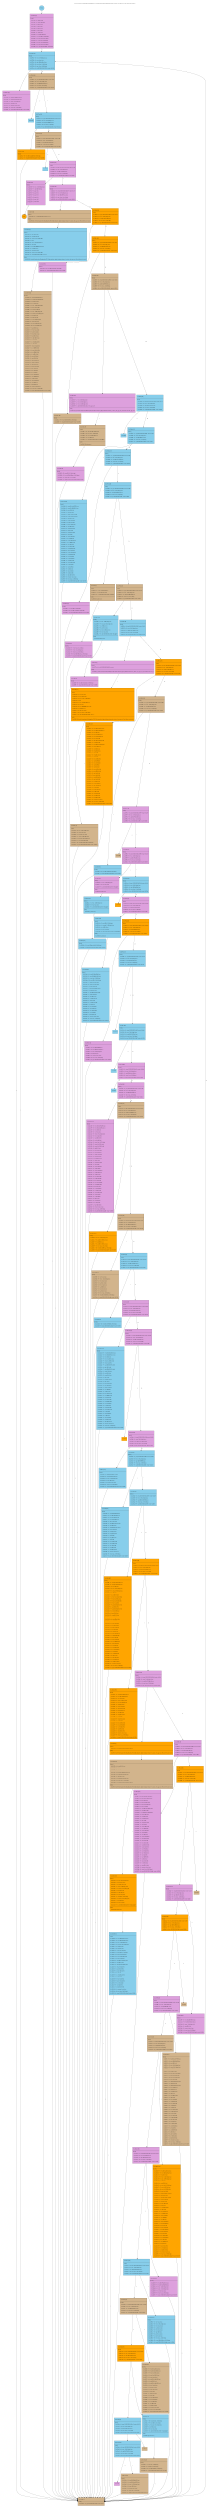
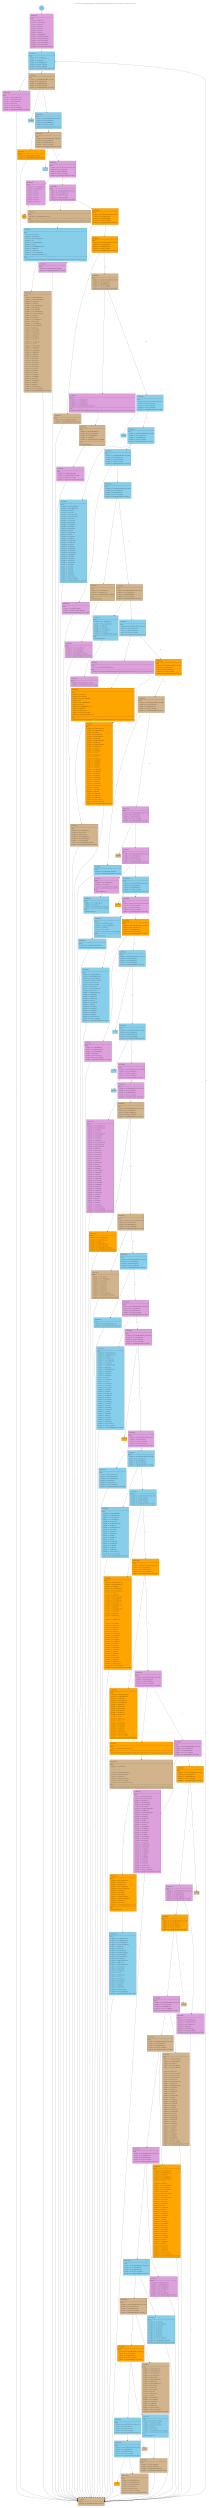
(117, 2484) -> (117, 2484)
